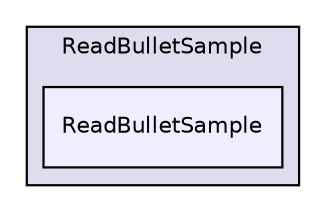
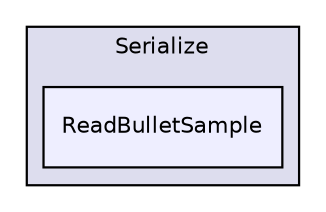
(163, 48) -> (163, 48)
